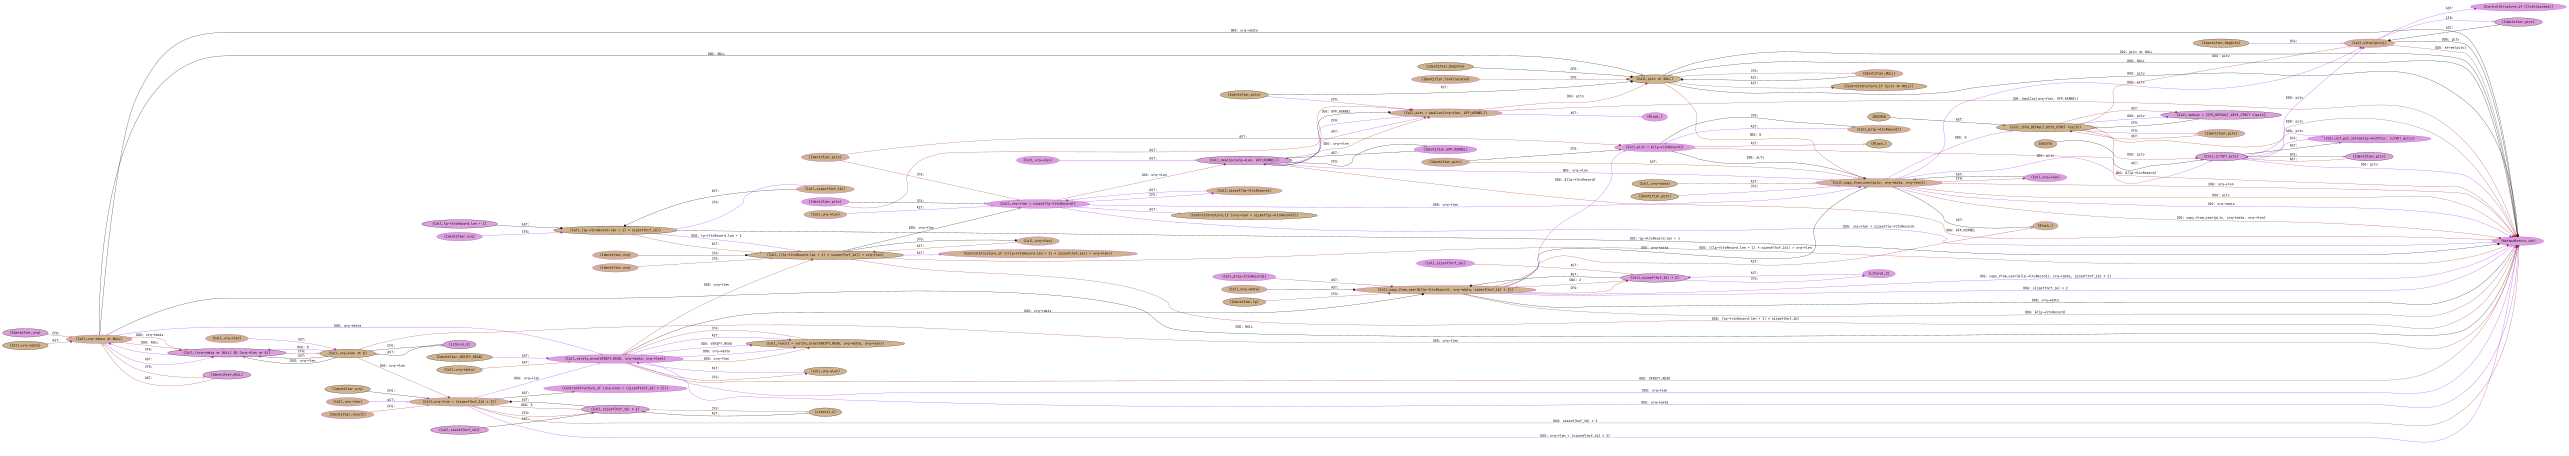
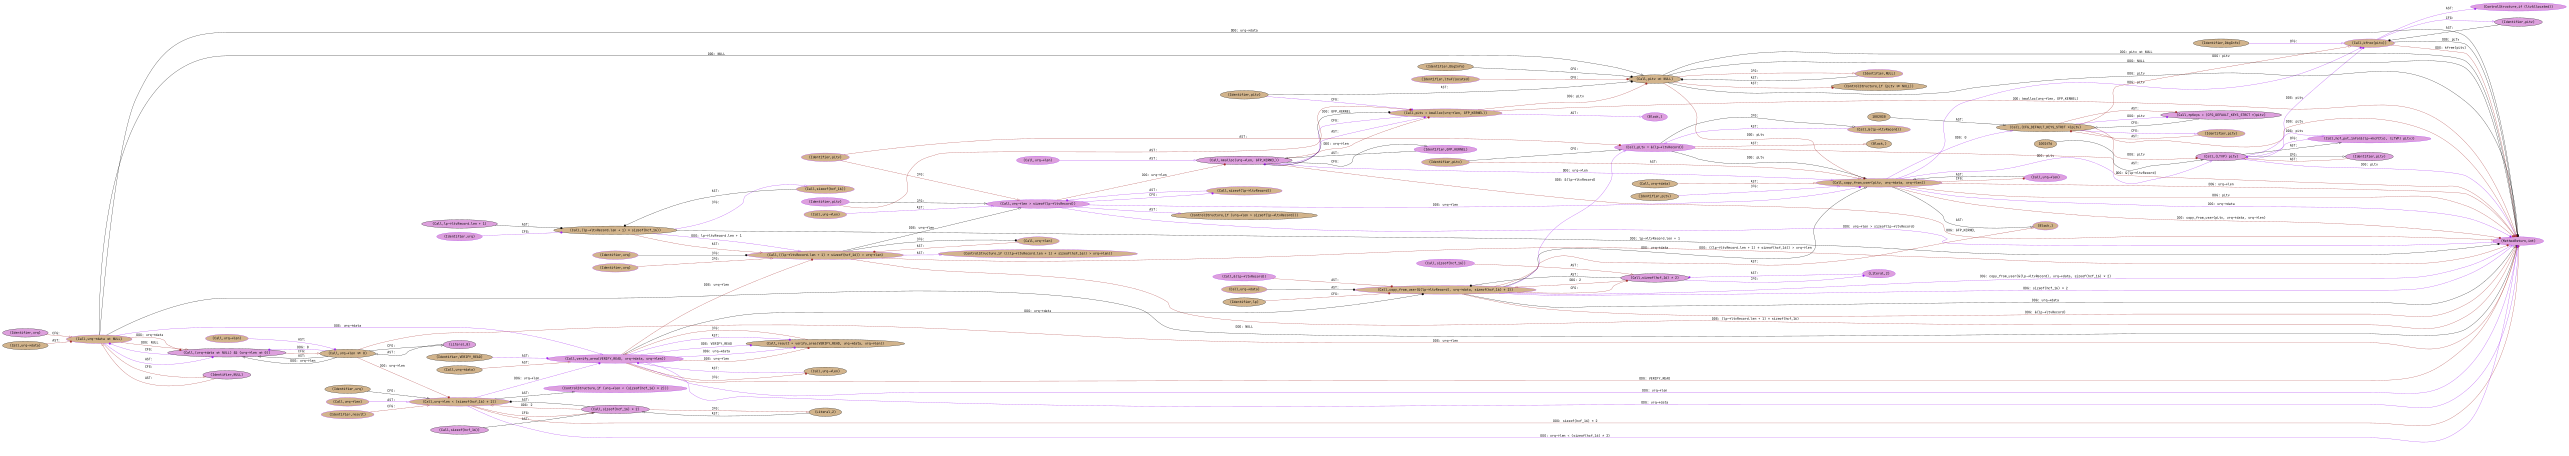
(1756, 135) -> (1756, 135)
(825, 255) -> (825, 255)
(536, 381) -> (536, 381)
